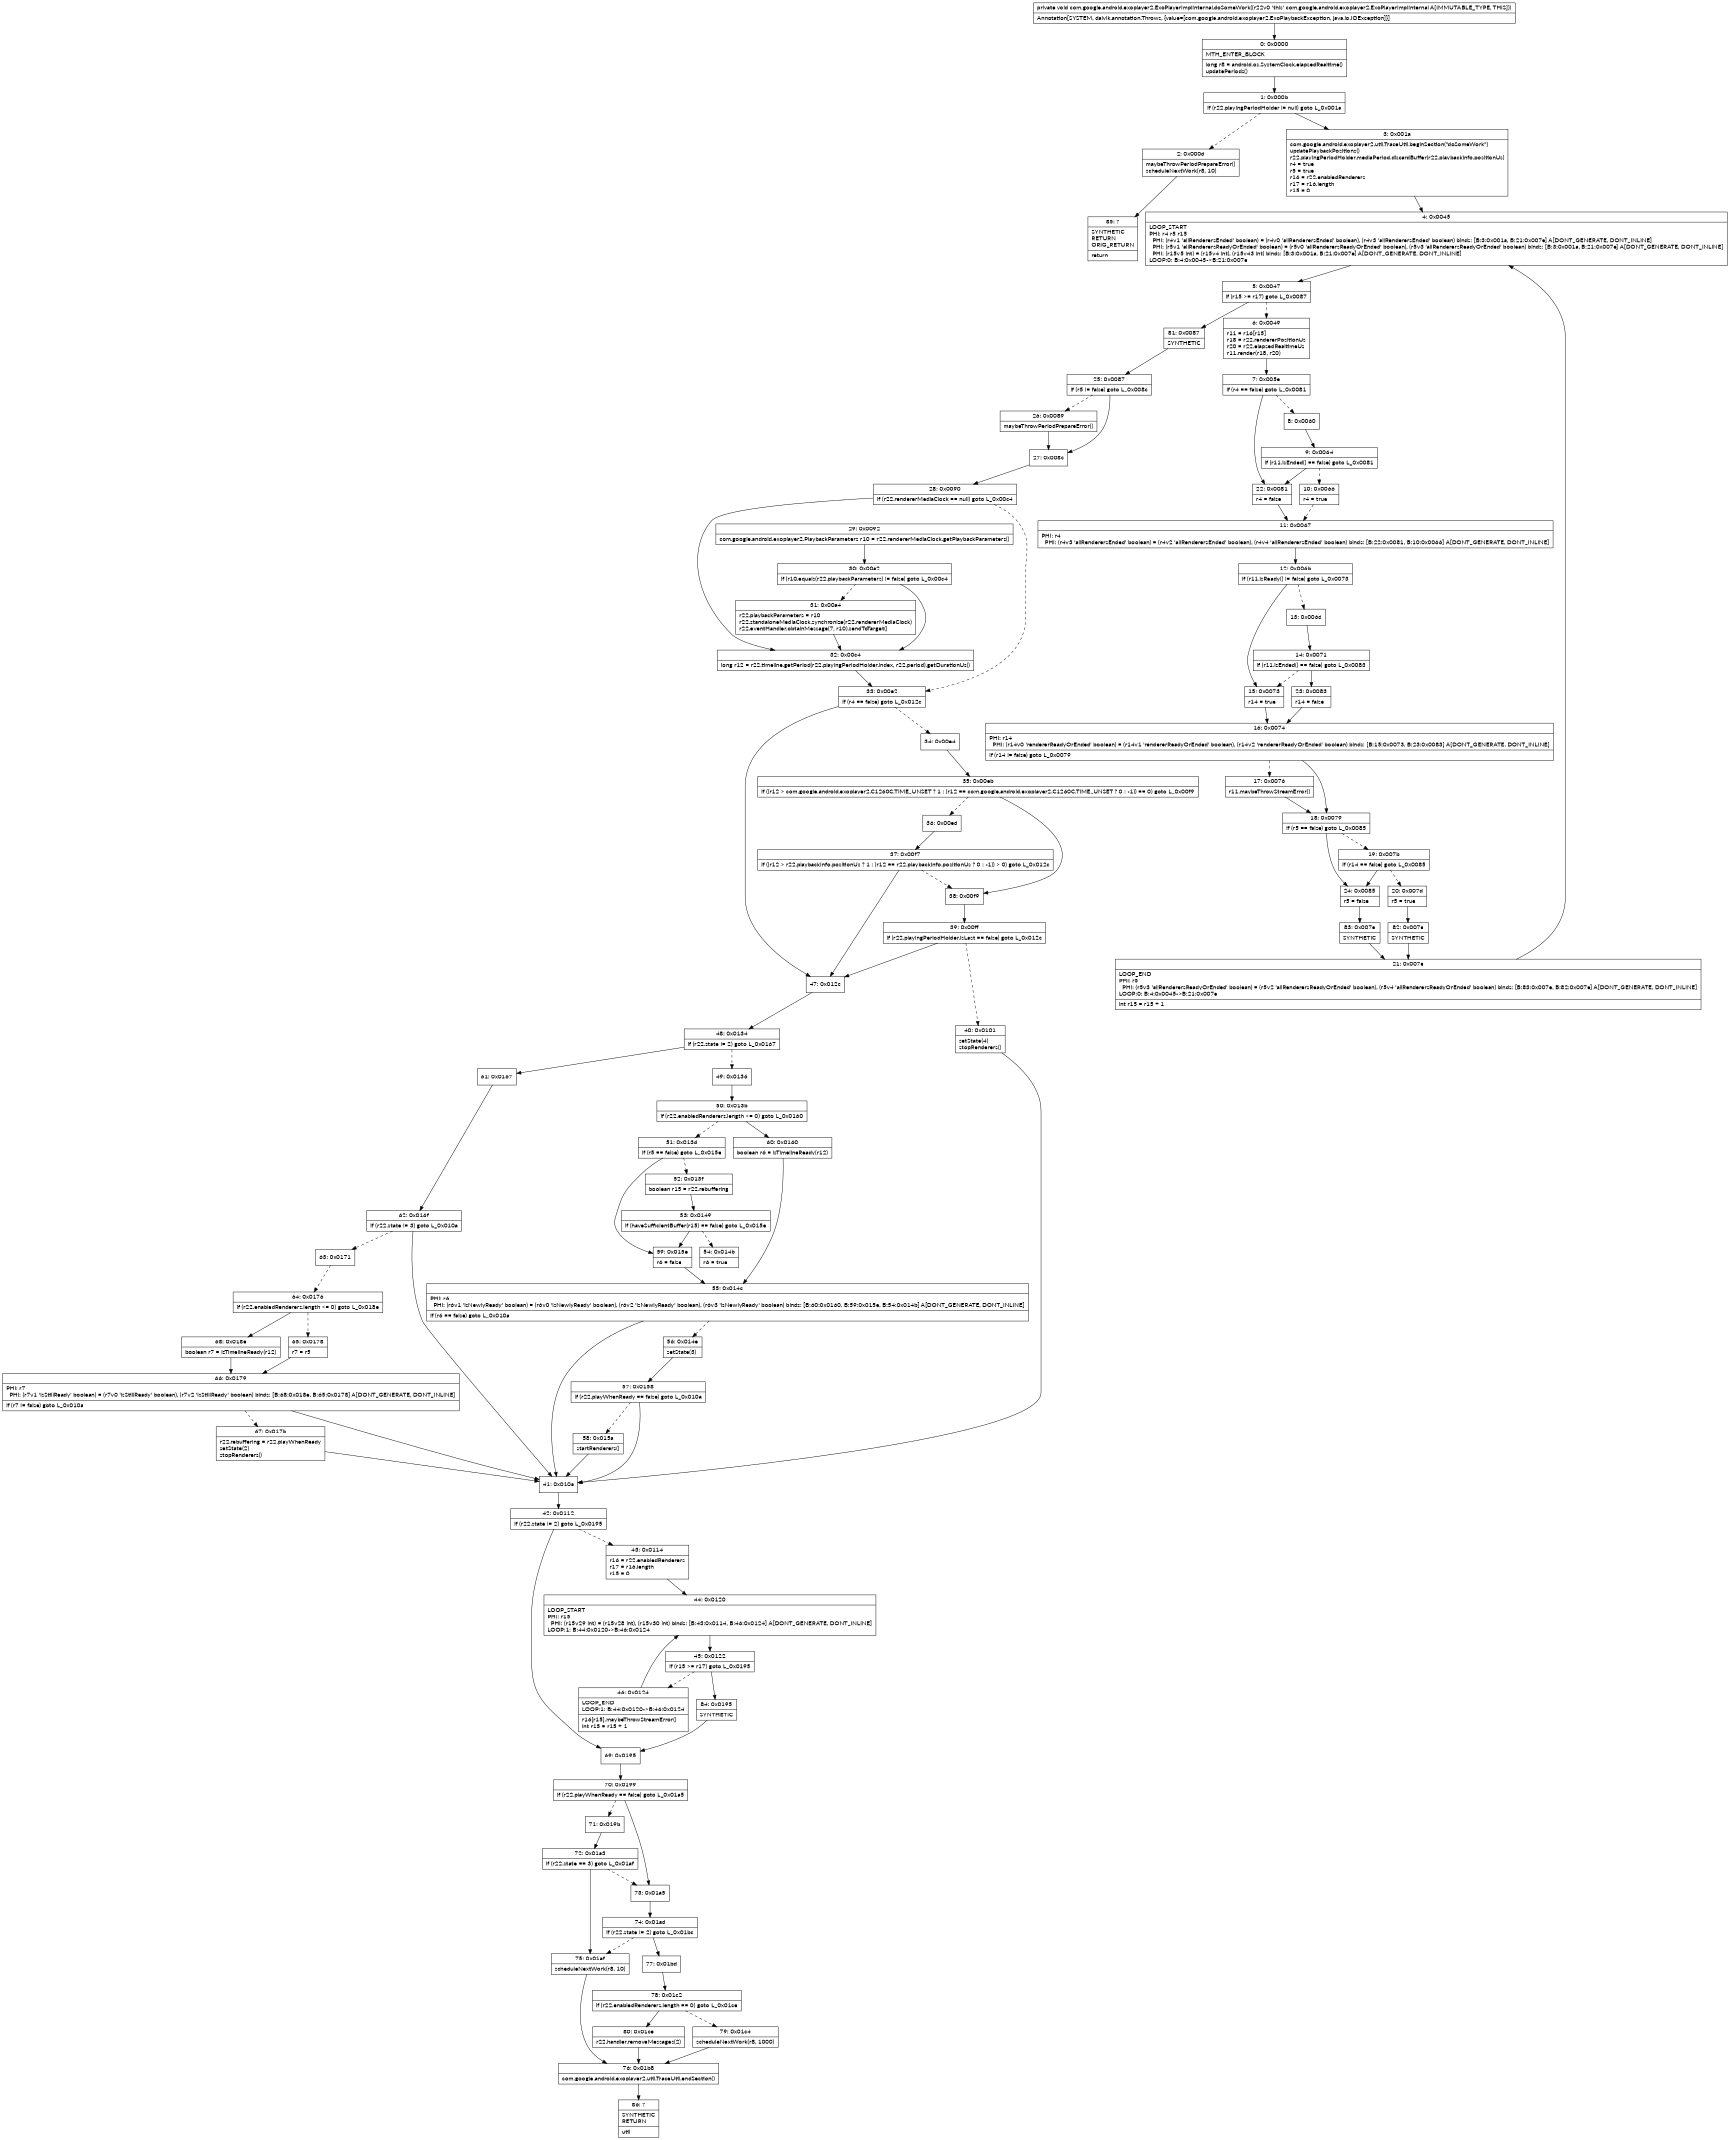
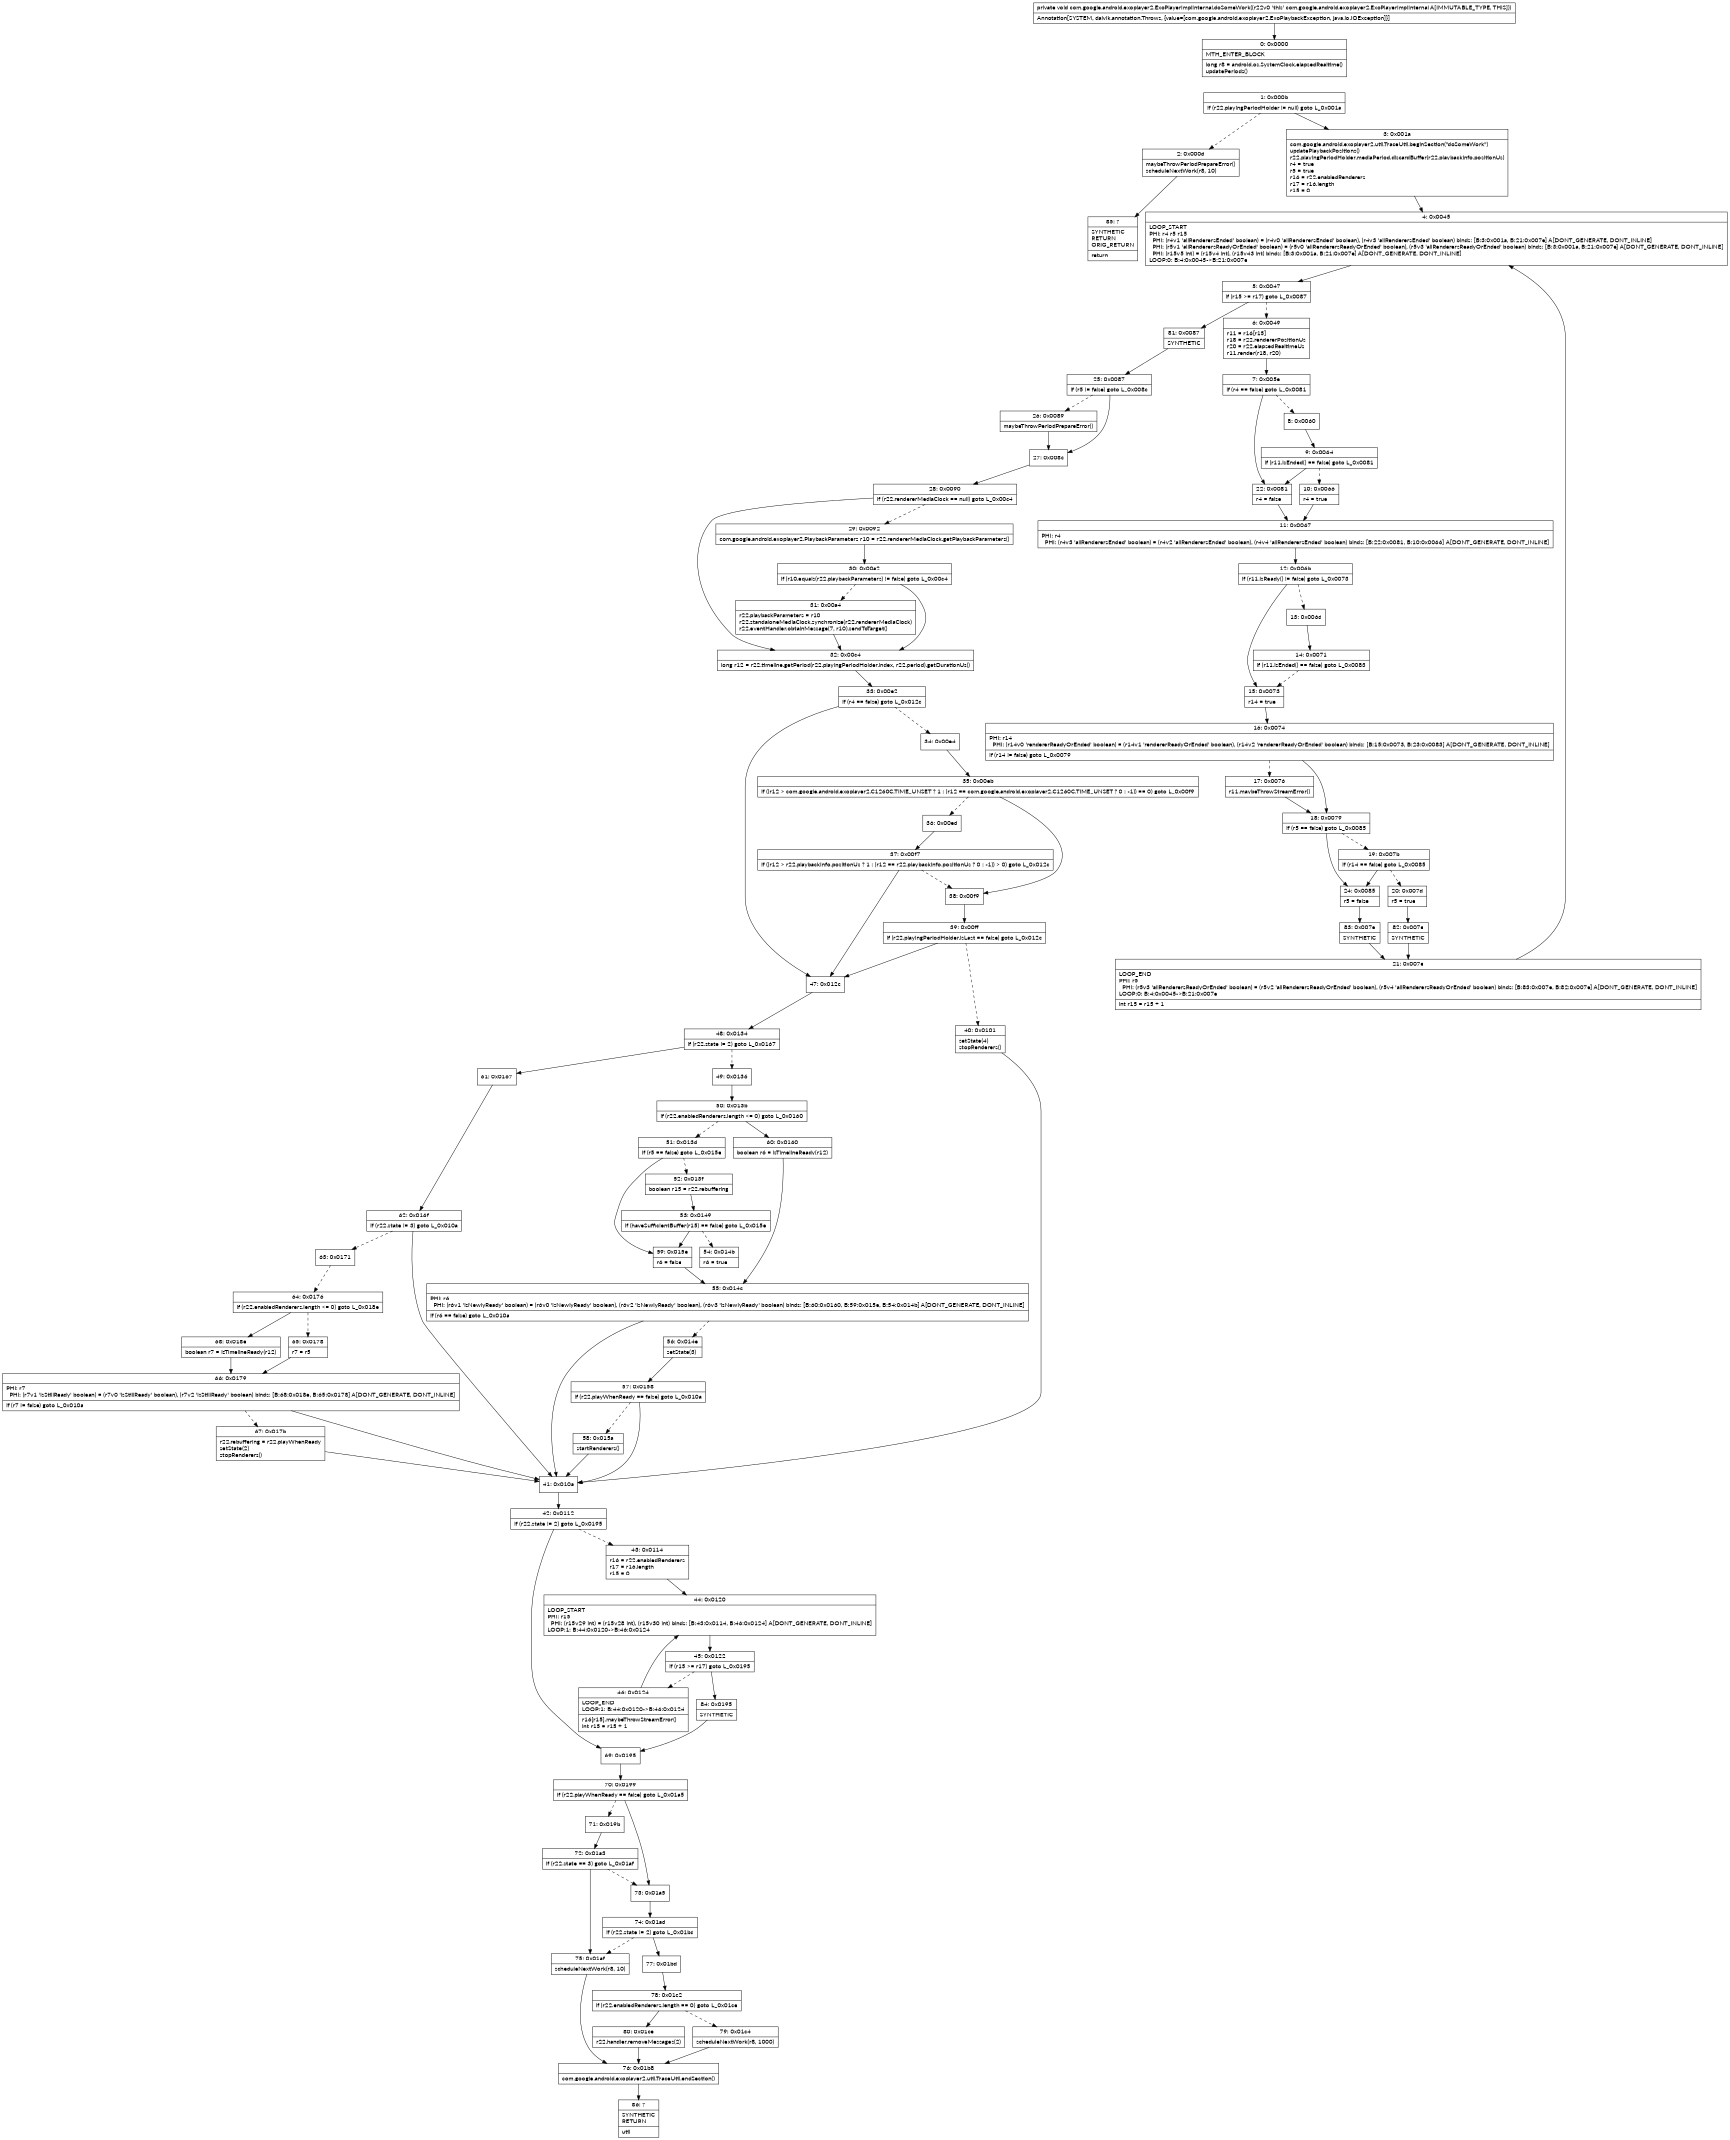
(1274, 83) -> none
(1310, 511) -> (1310, 511)
(1025, 619) -> (907, 513)
(1311, 697) -> none
